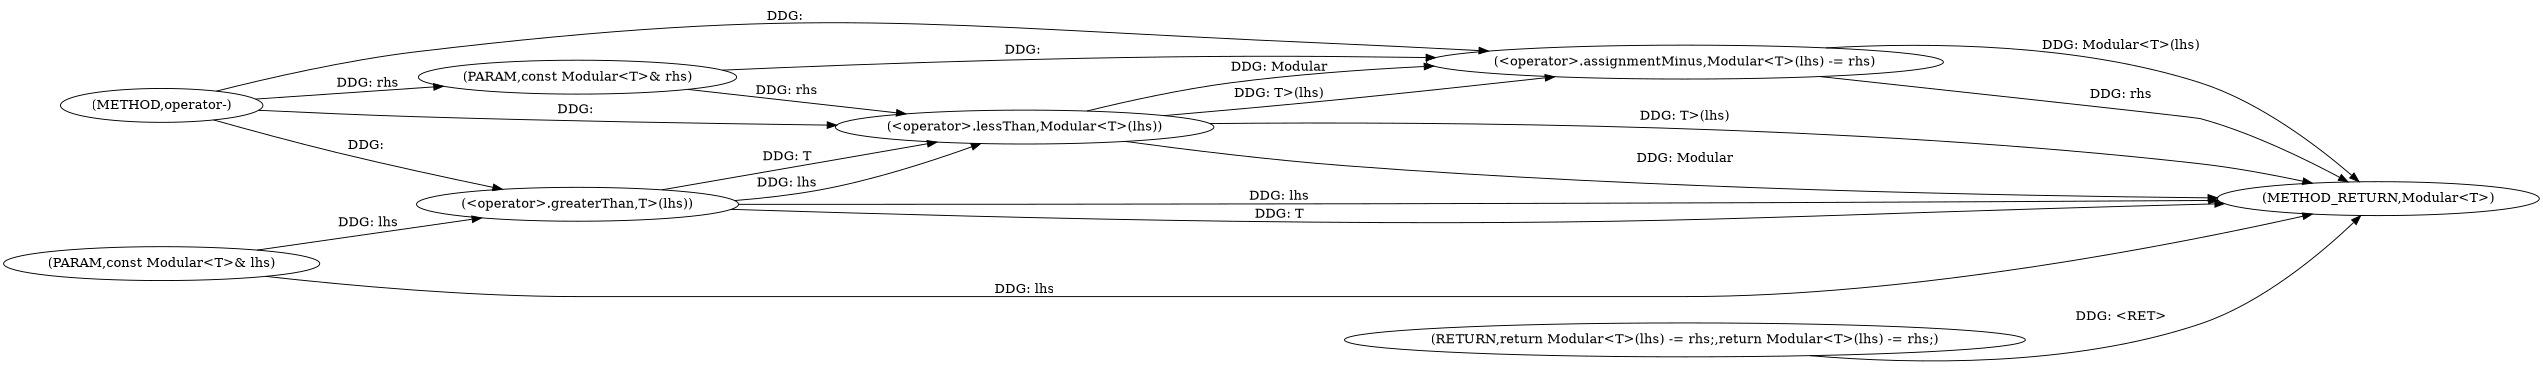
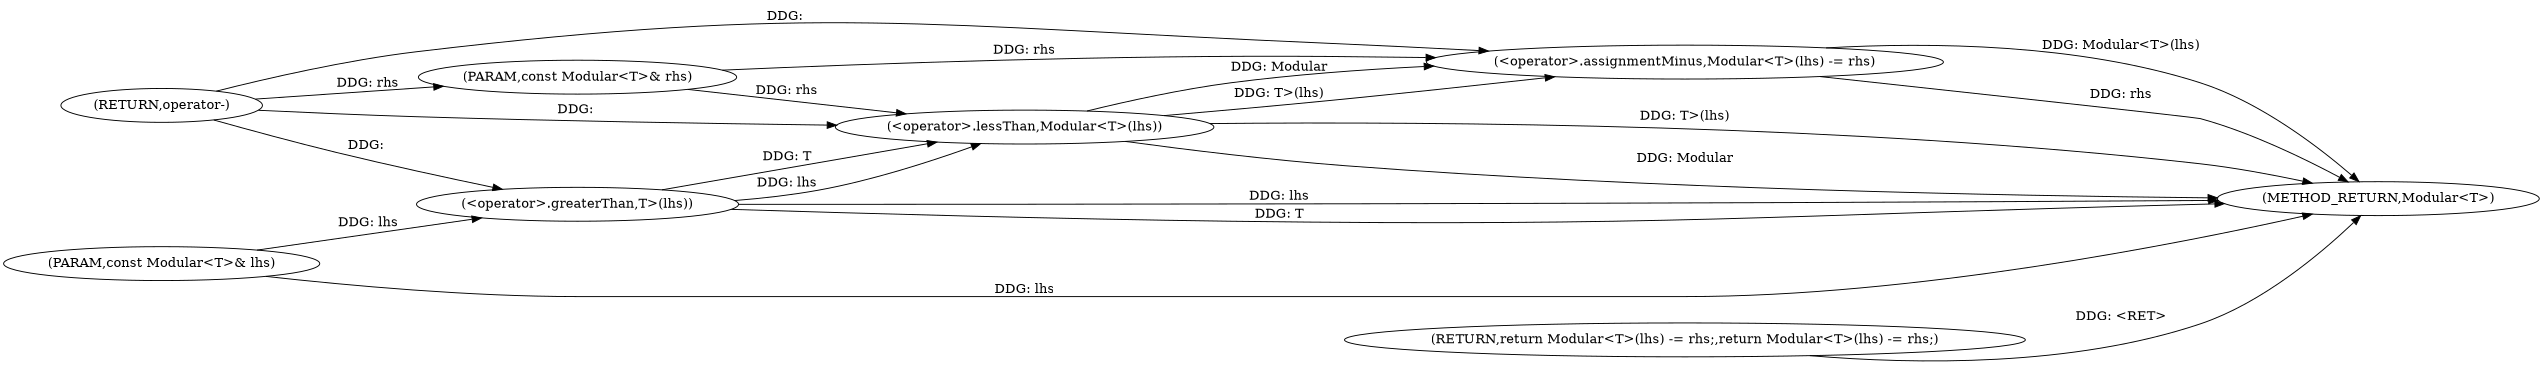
(1025, 50) -> (1025, 50)
(162, 105) -> (162, 105)
